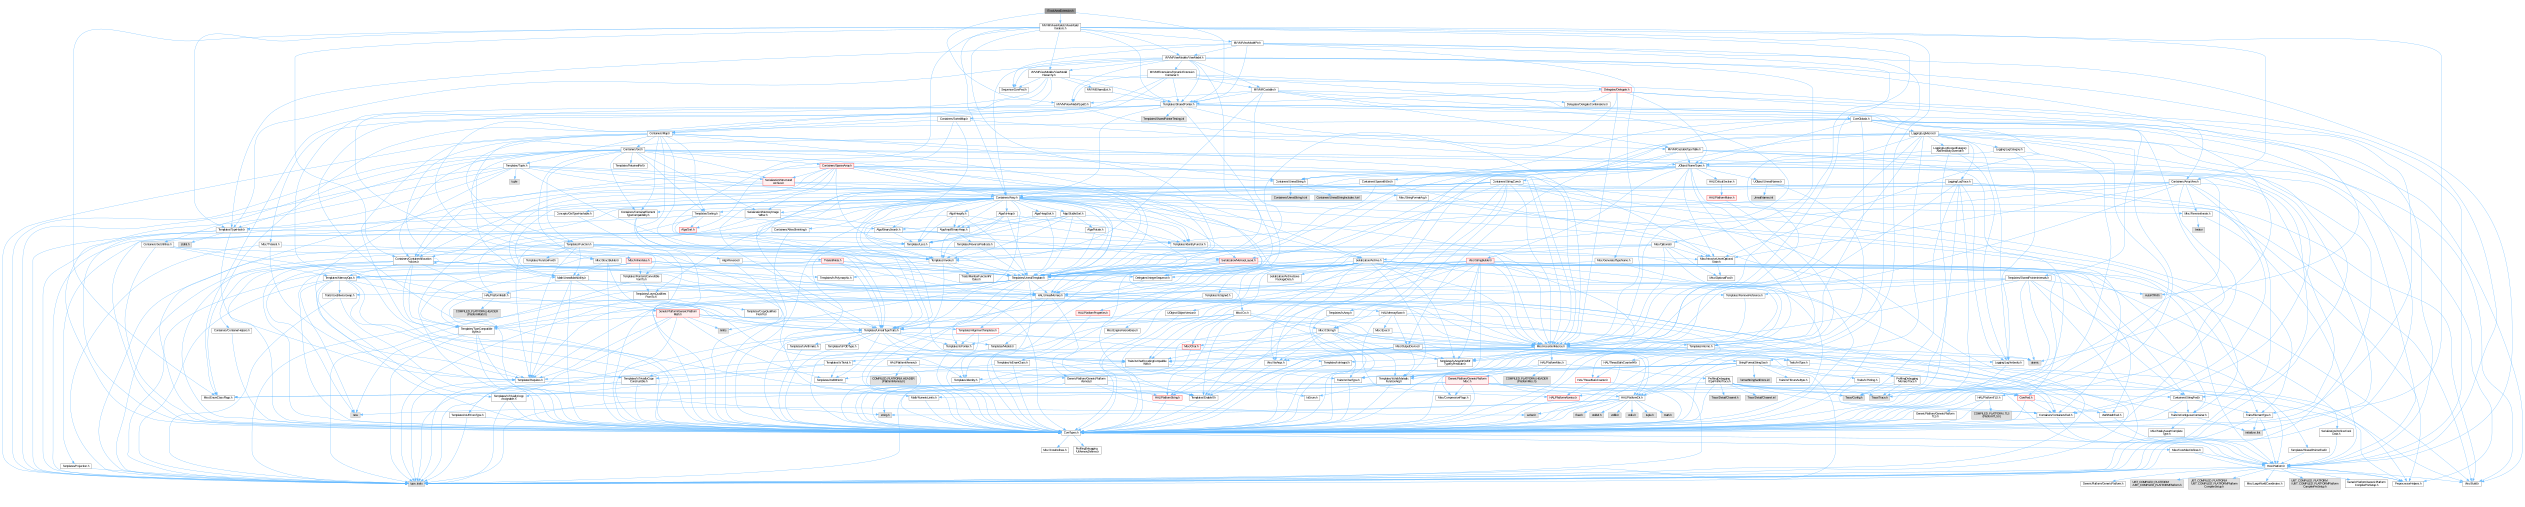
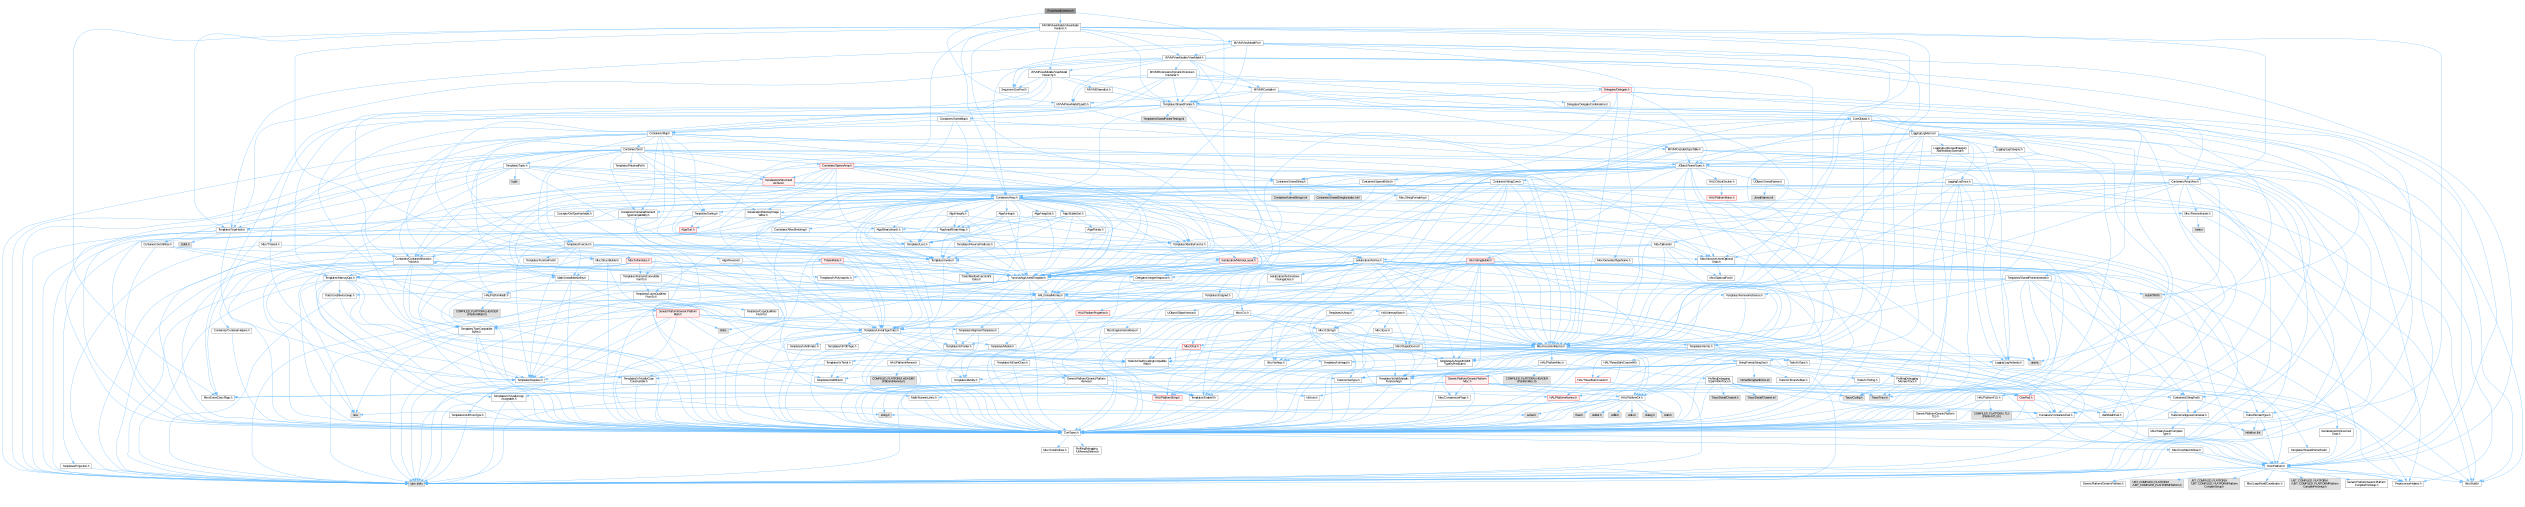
none -> (907, 250)
(1028, 278) -> (1028, 278)
(978, 331) -> (978, 331)
(1650, 415) -> (1650, 415)
